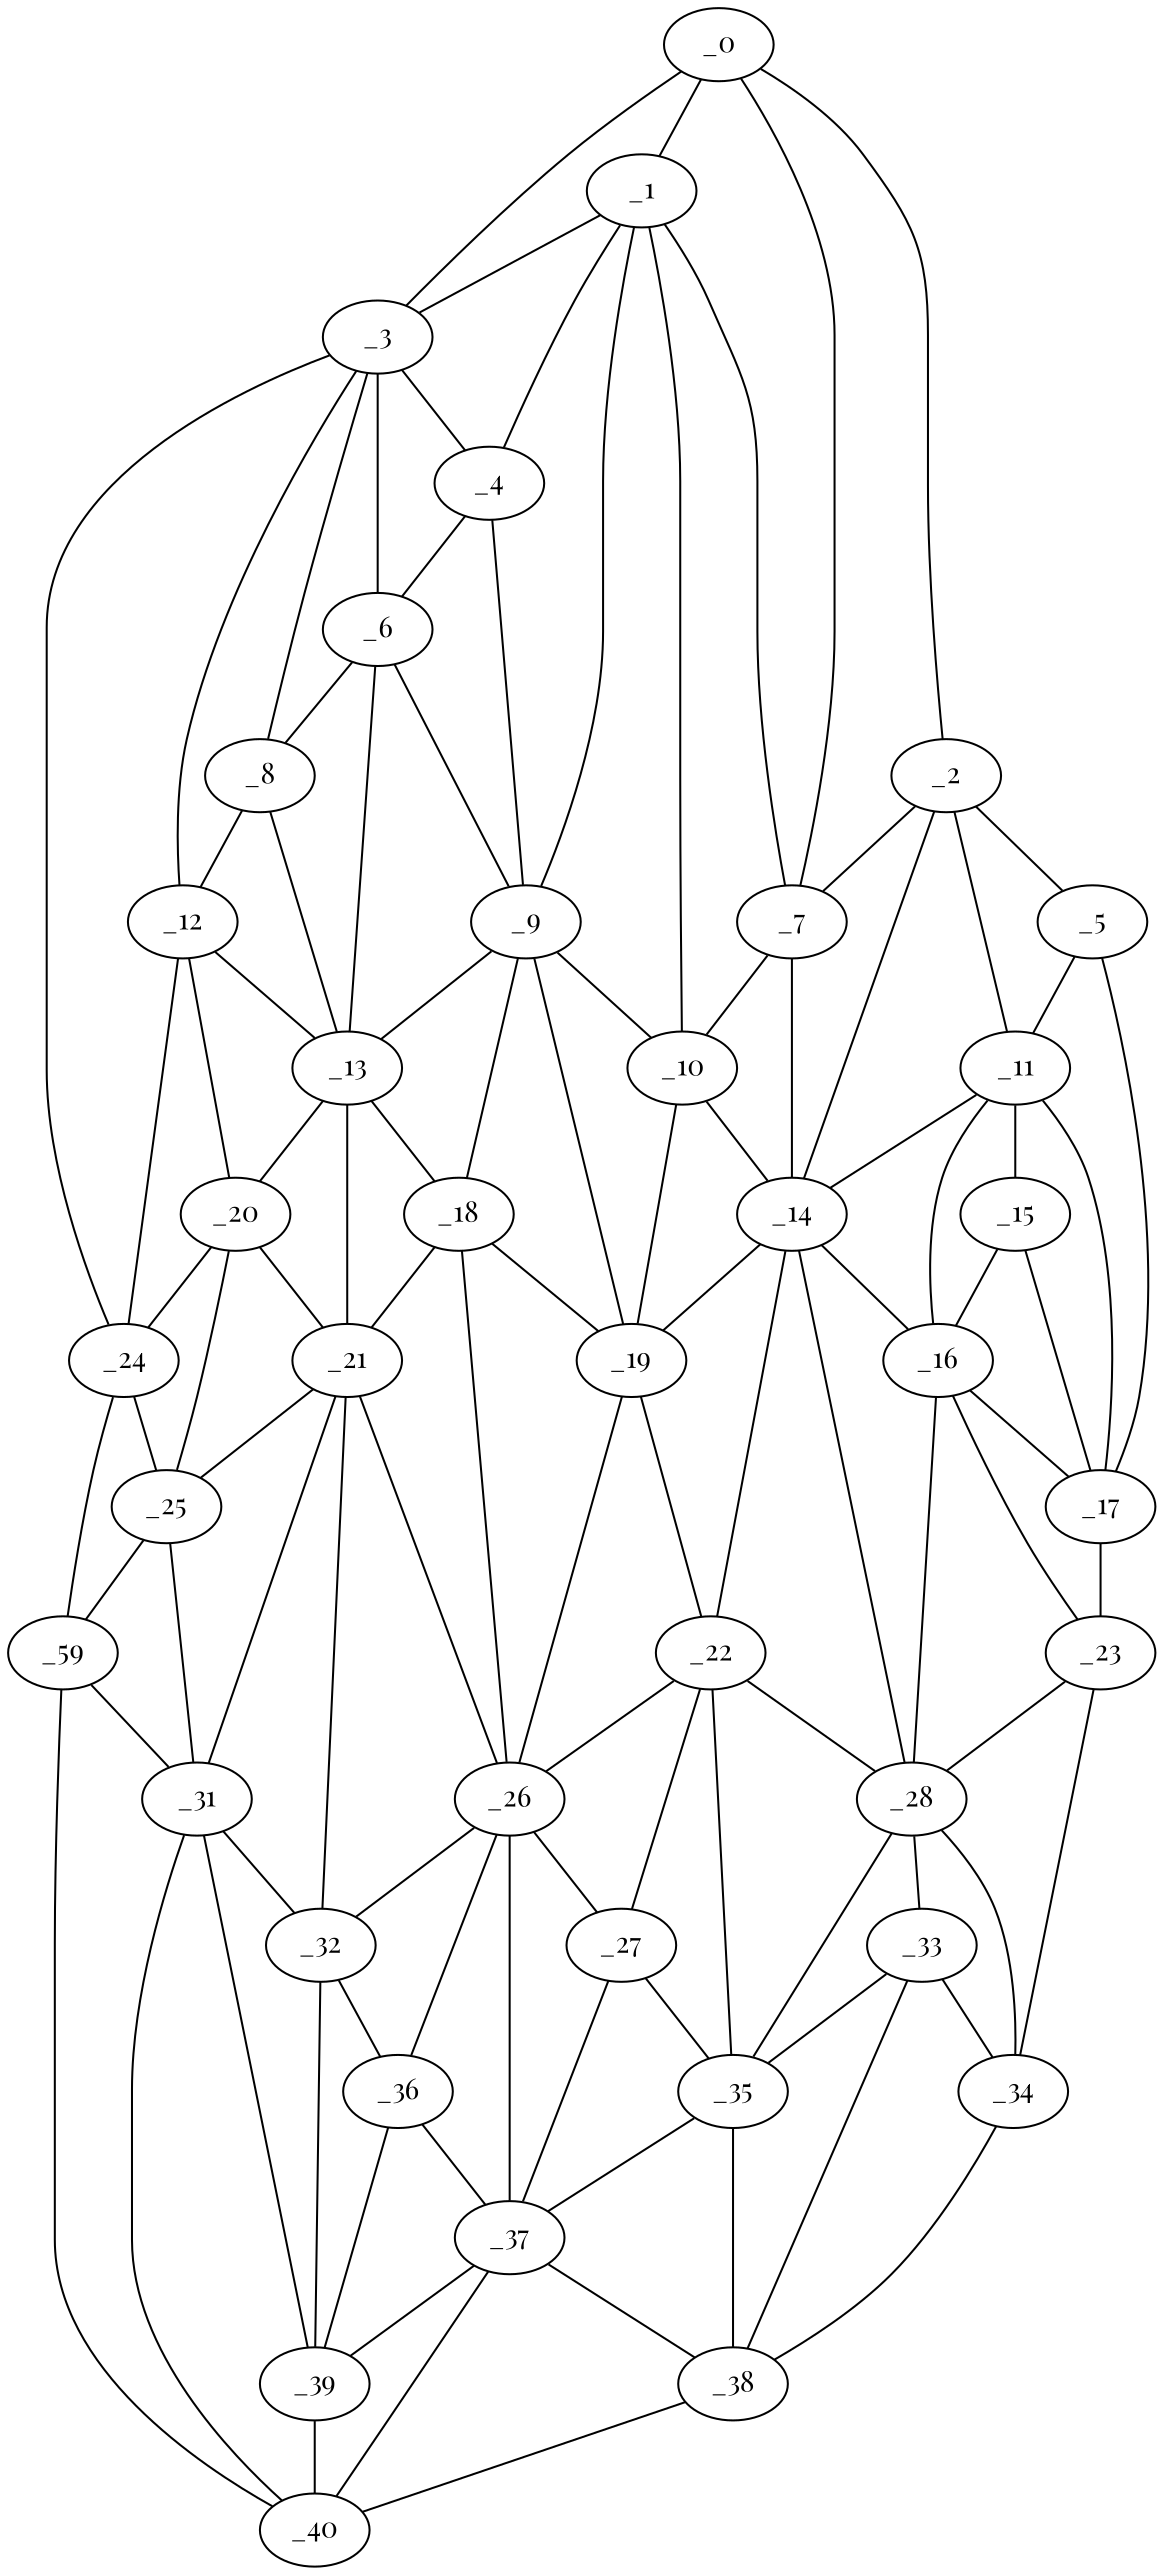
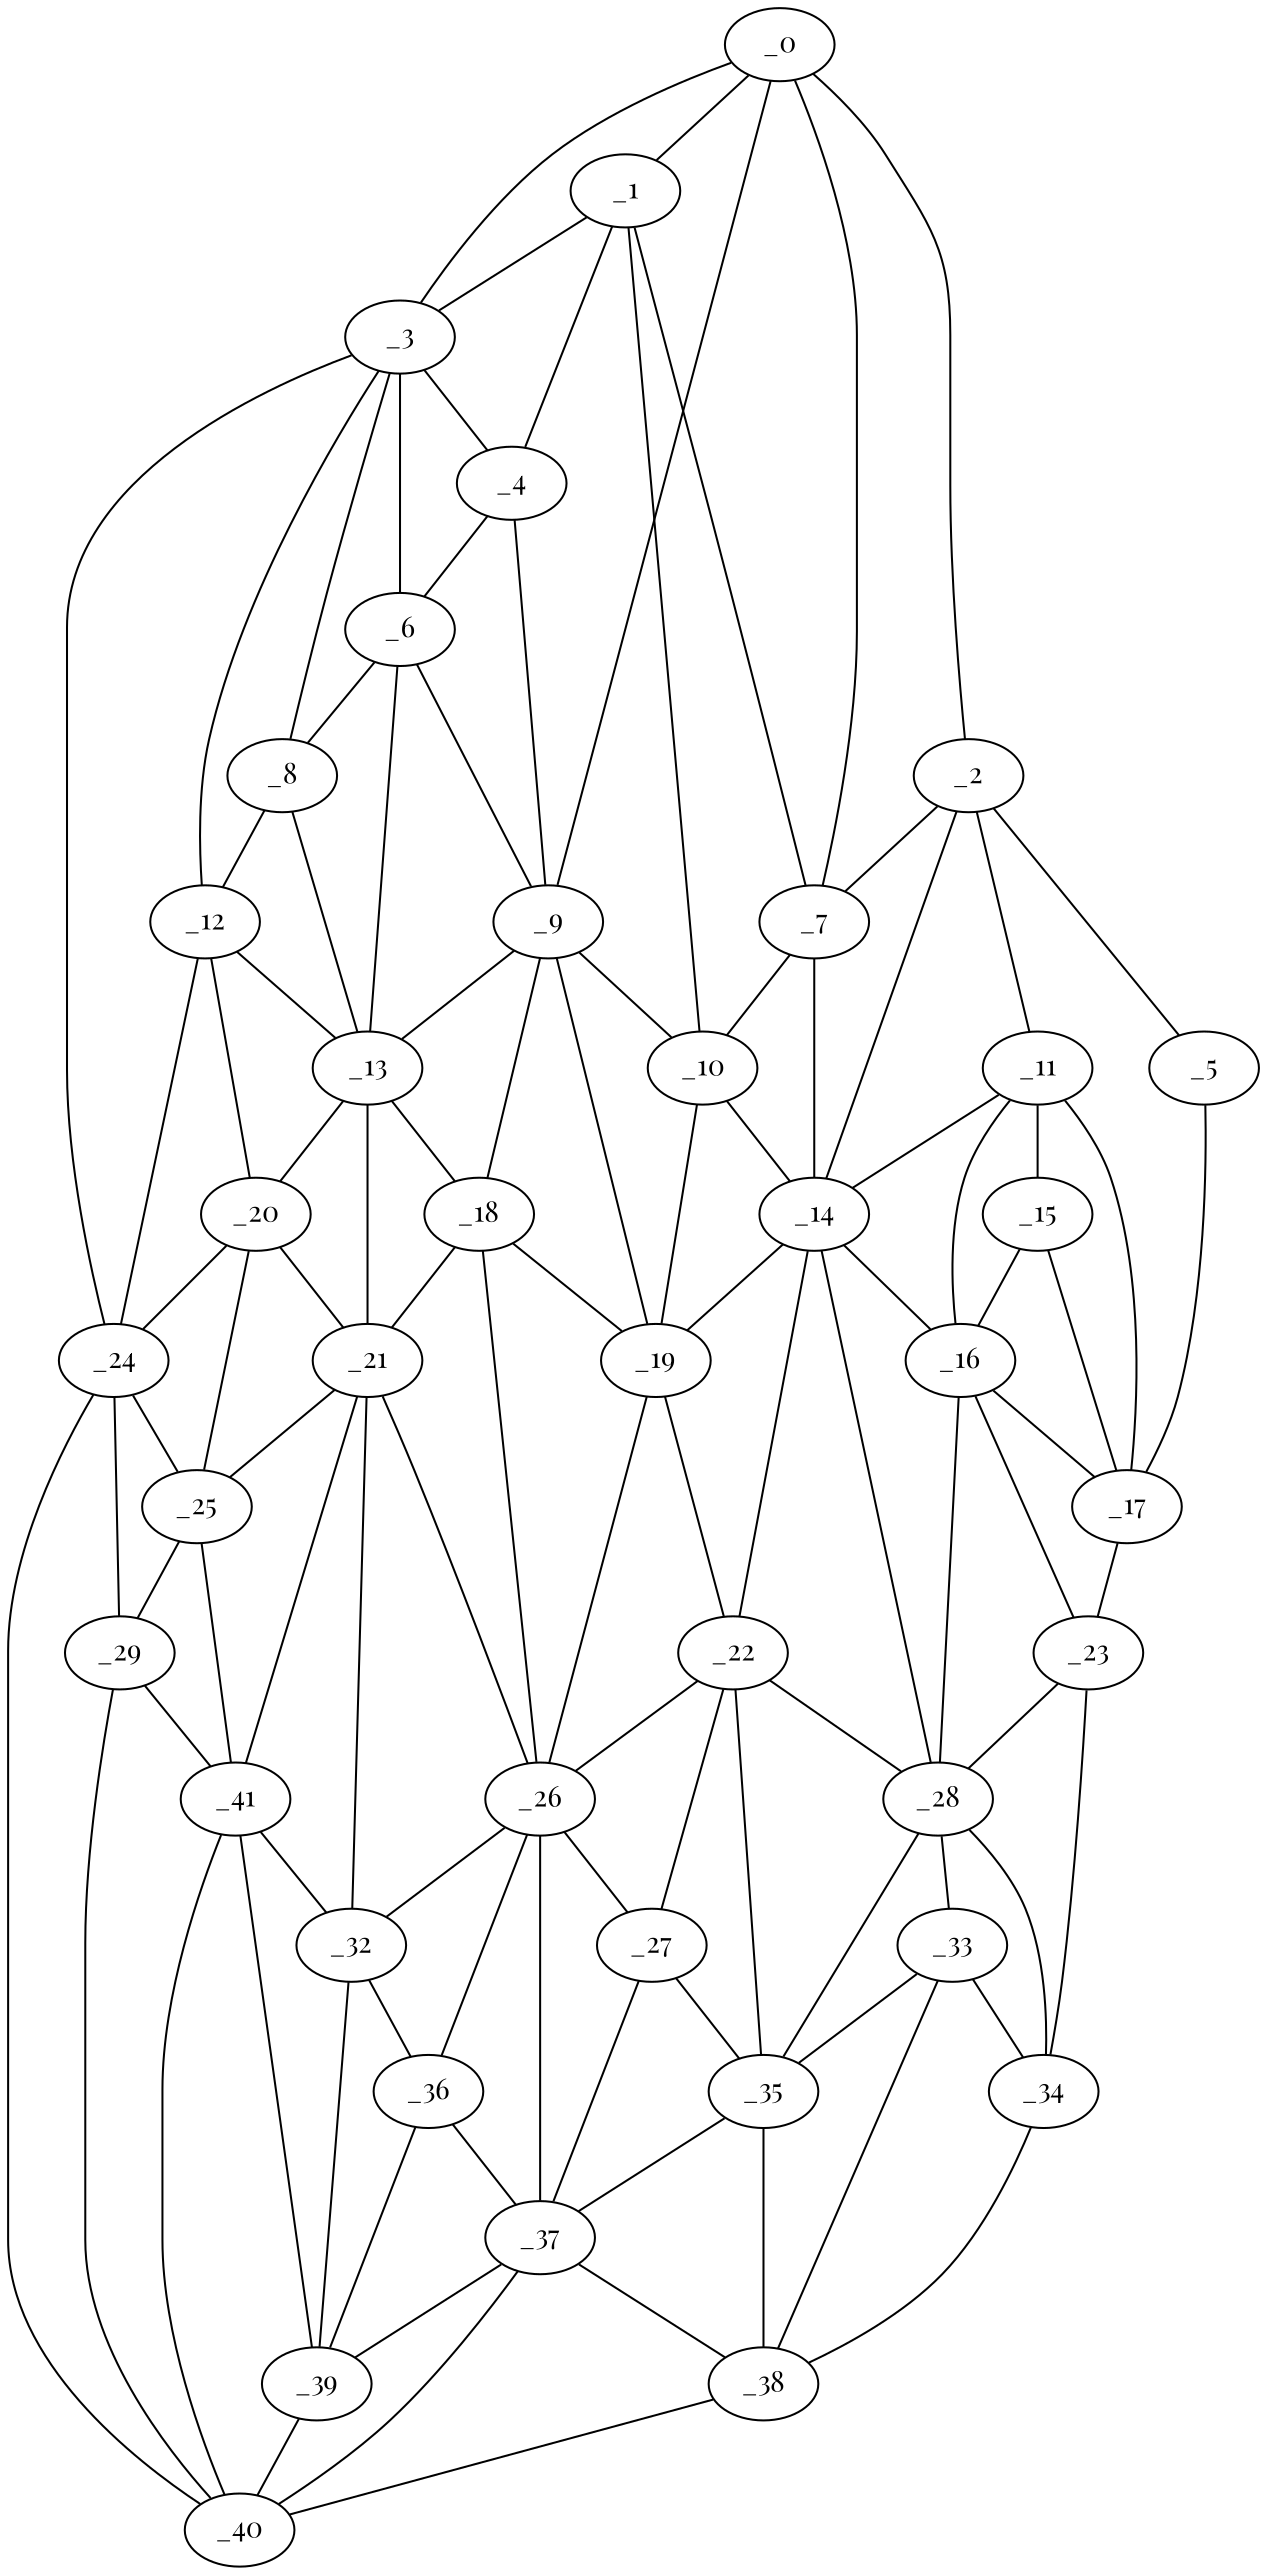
(603, 560) -> (664, 483)
(1054, 995) -> none
(63, 1653) -> (120, 1653)
(197, 1799) -> (236, 1799)
none -> (8, 1979)
